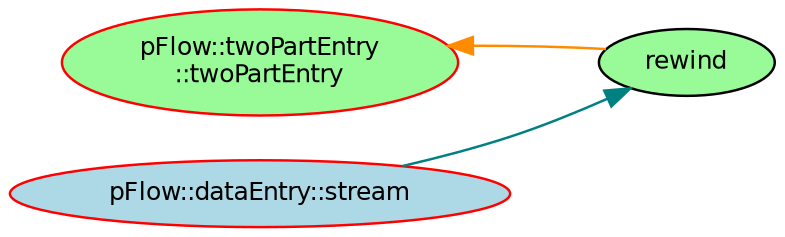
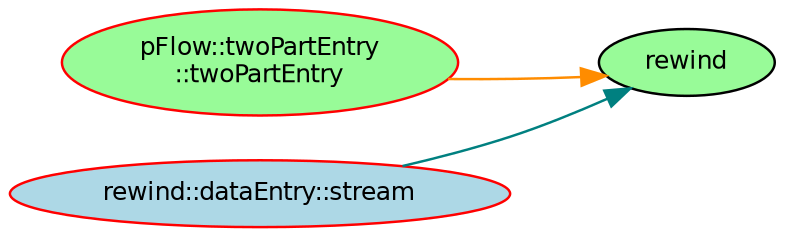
(539, 46) -> (514, 79)
(260, 194) -> (260, 194)
